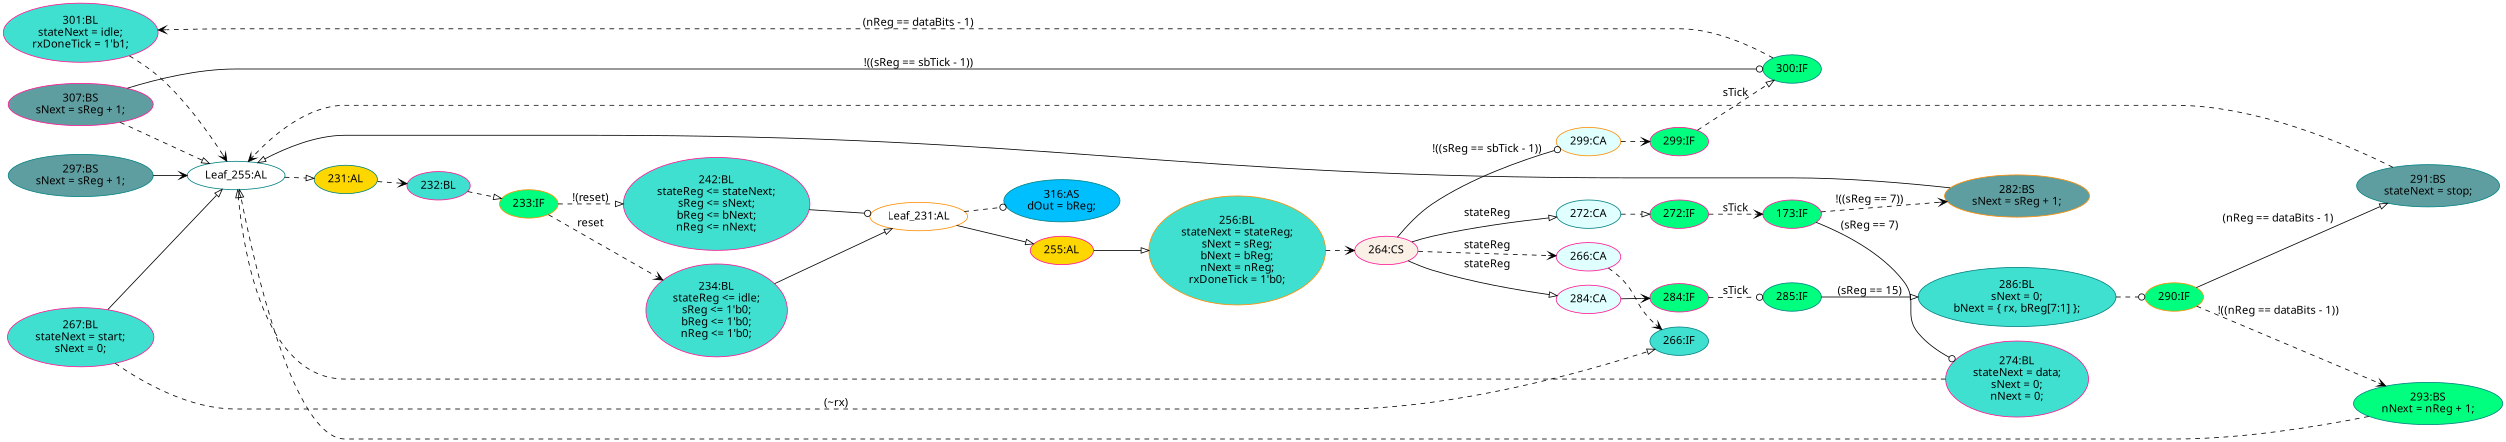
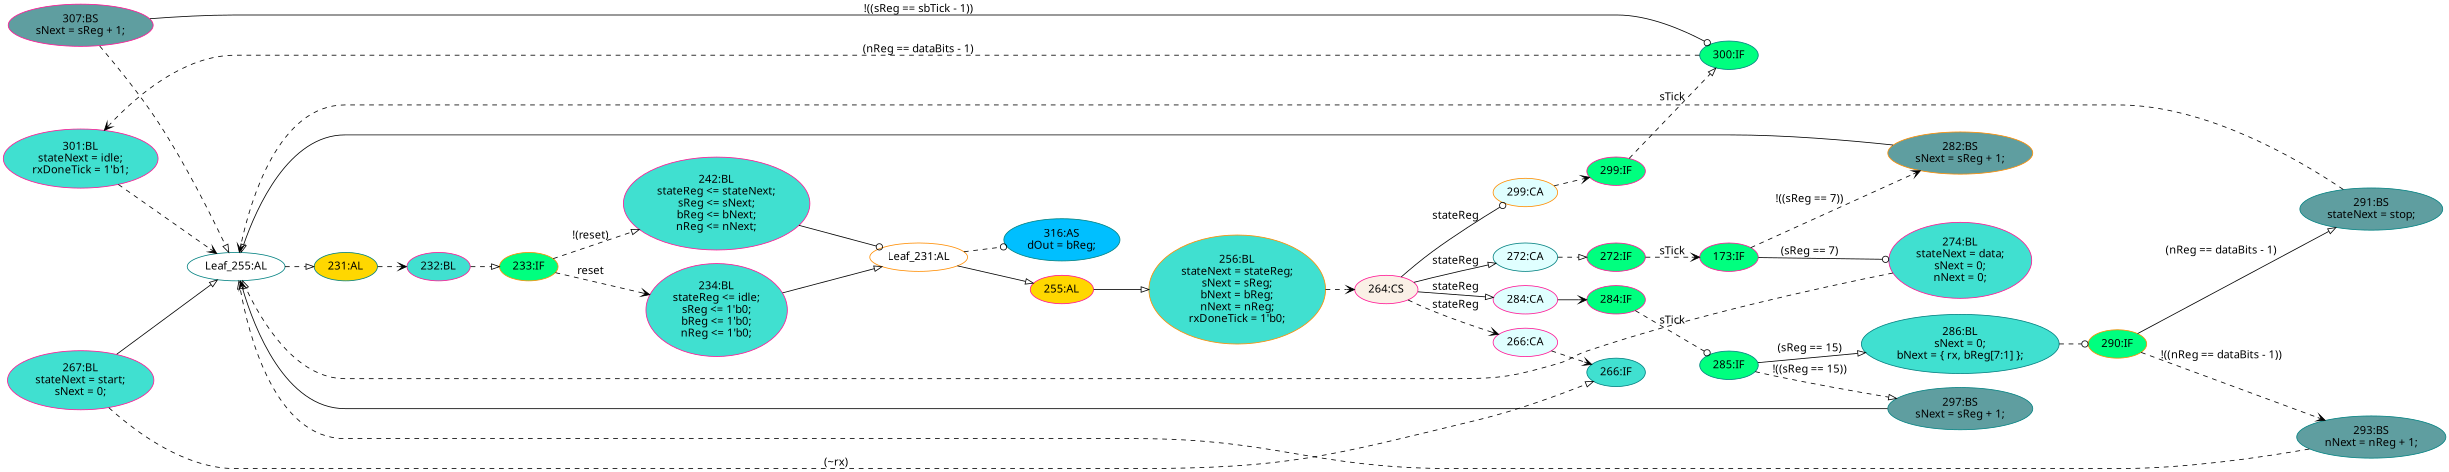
(1487, 149) -> (1456, 216)
none -> (1822, 385)
(2428, 404) -> (2371, 437)
